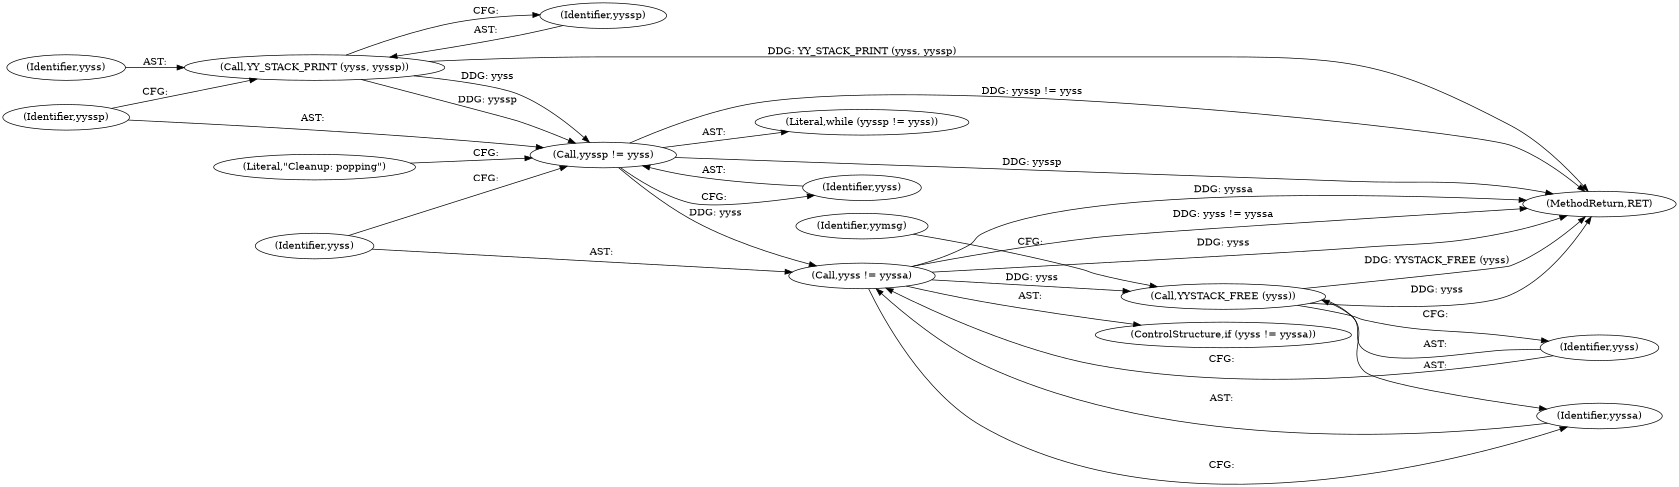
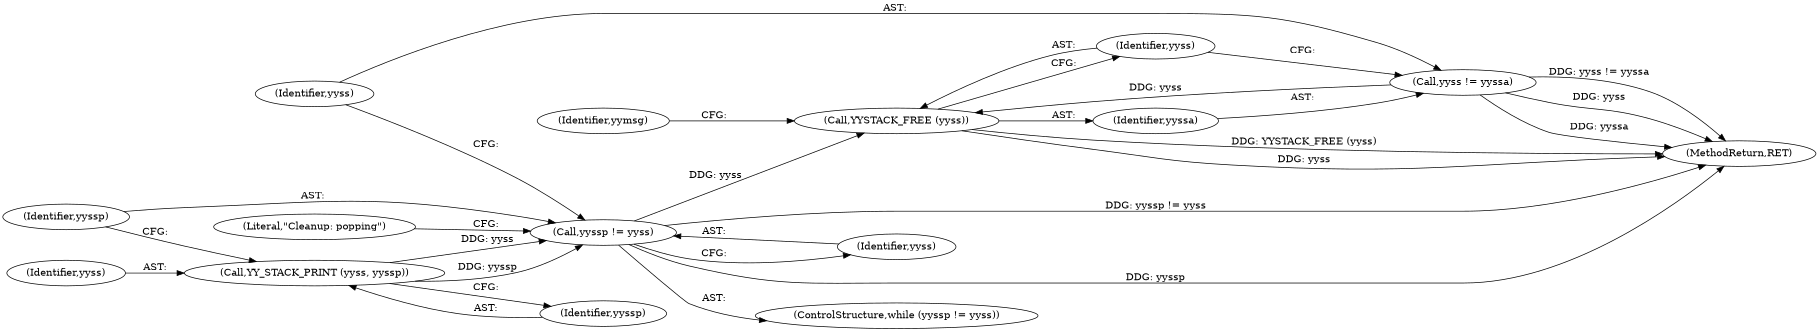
(1023, 57) -> none
(862, 122) -> (897, 316)
(708, 228) -> (746, 178)
(1223, 335) -> none
(1179, 481) -> none
